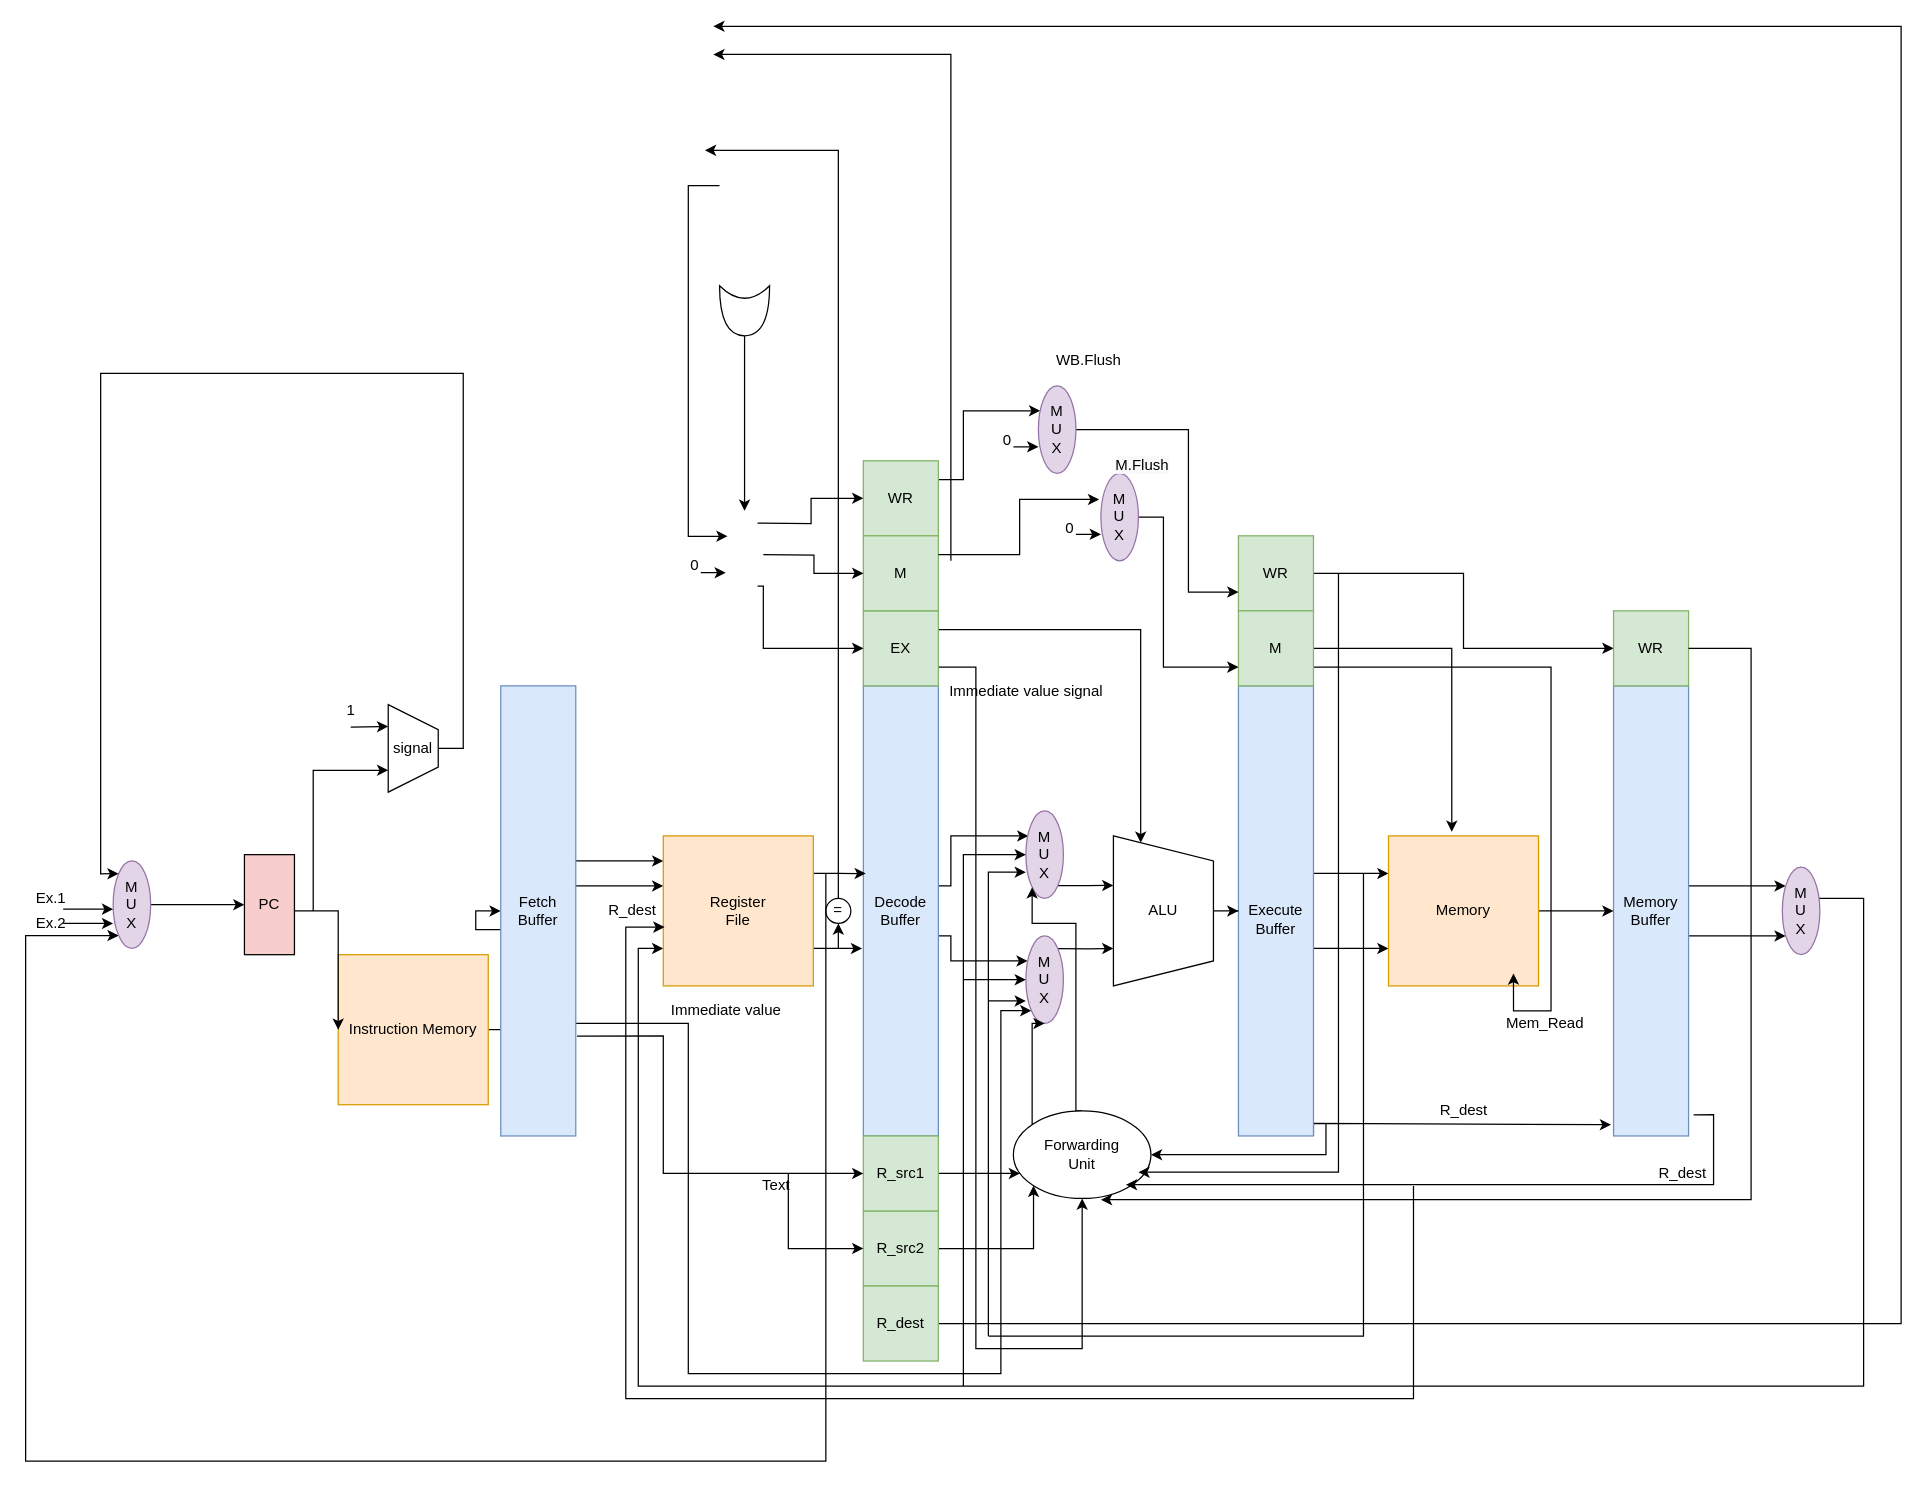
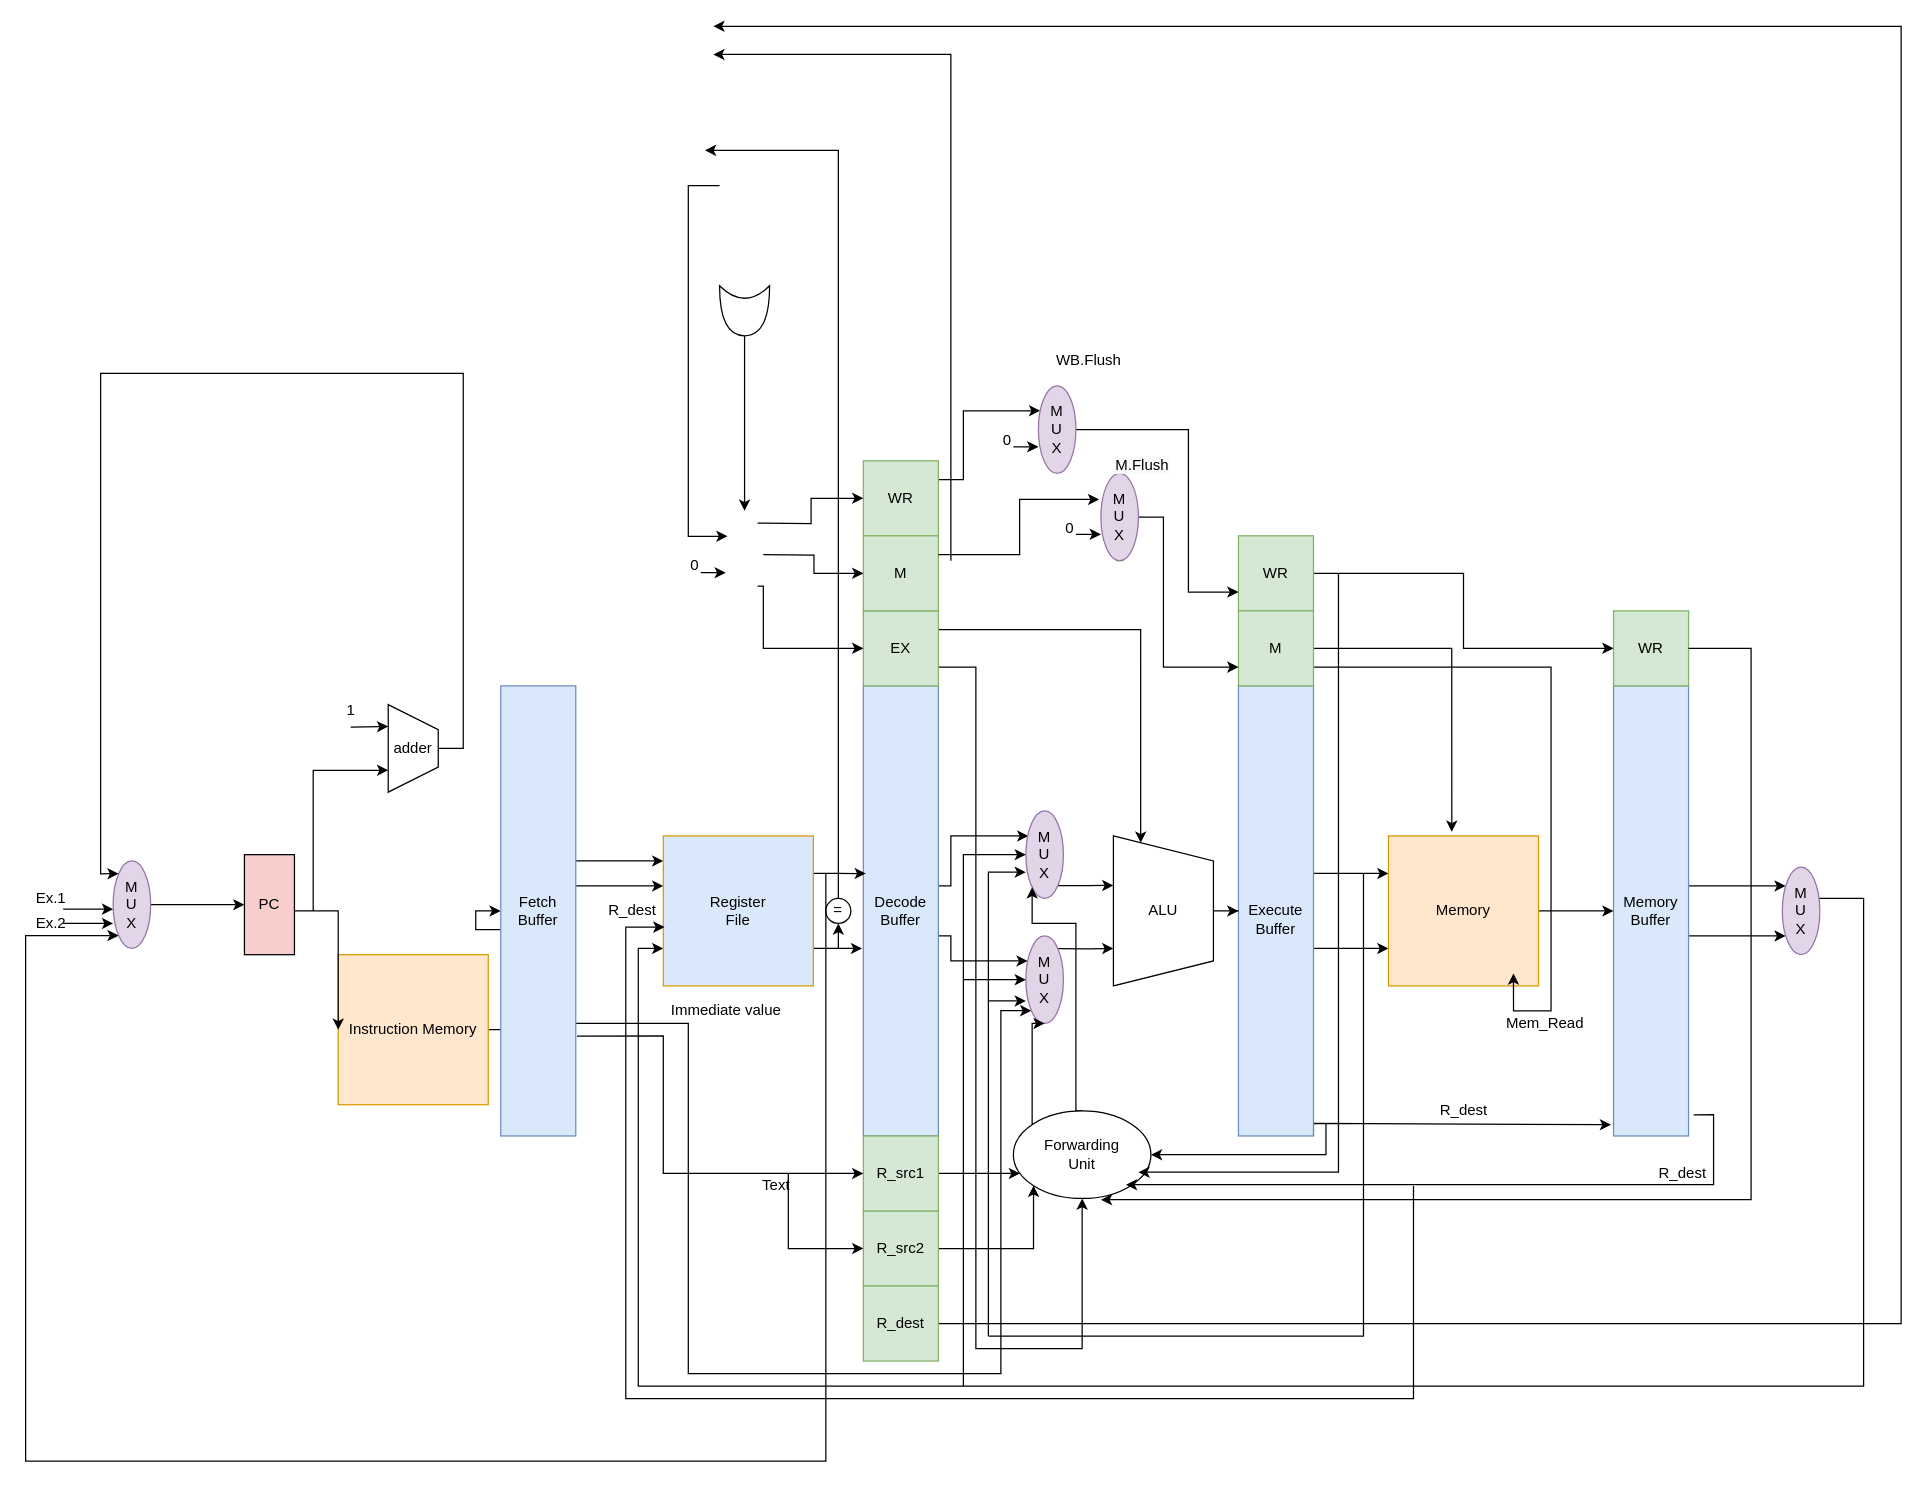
(1026, 692) -> none
(413, 748) -> (413, 748)
(738, 911) -> (738, 911)
